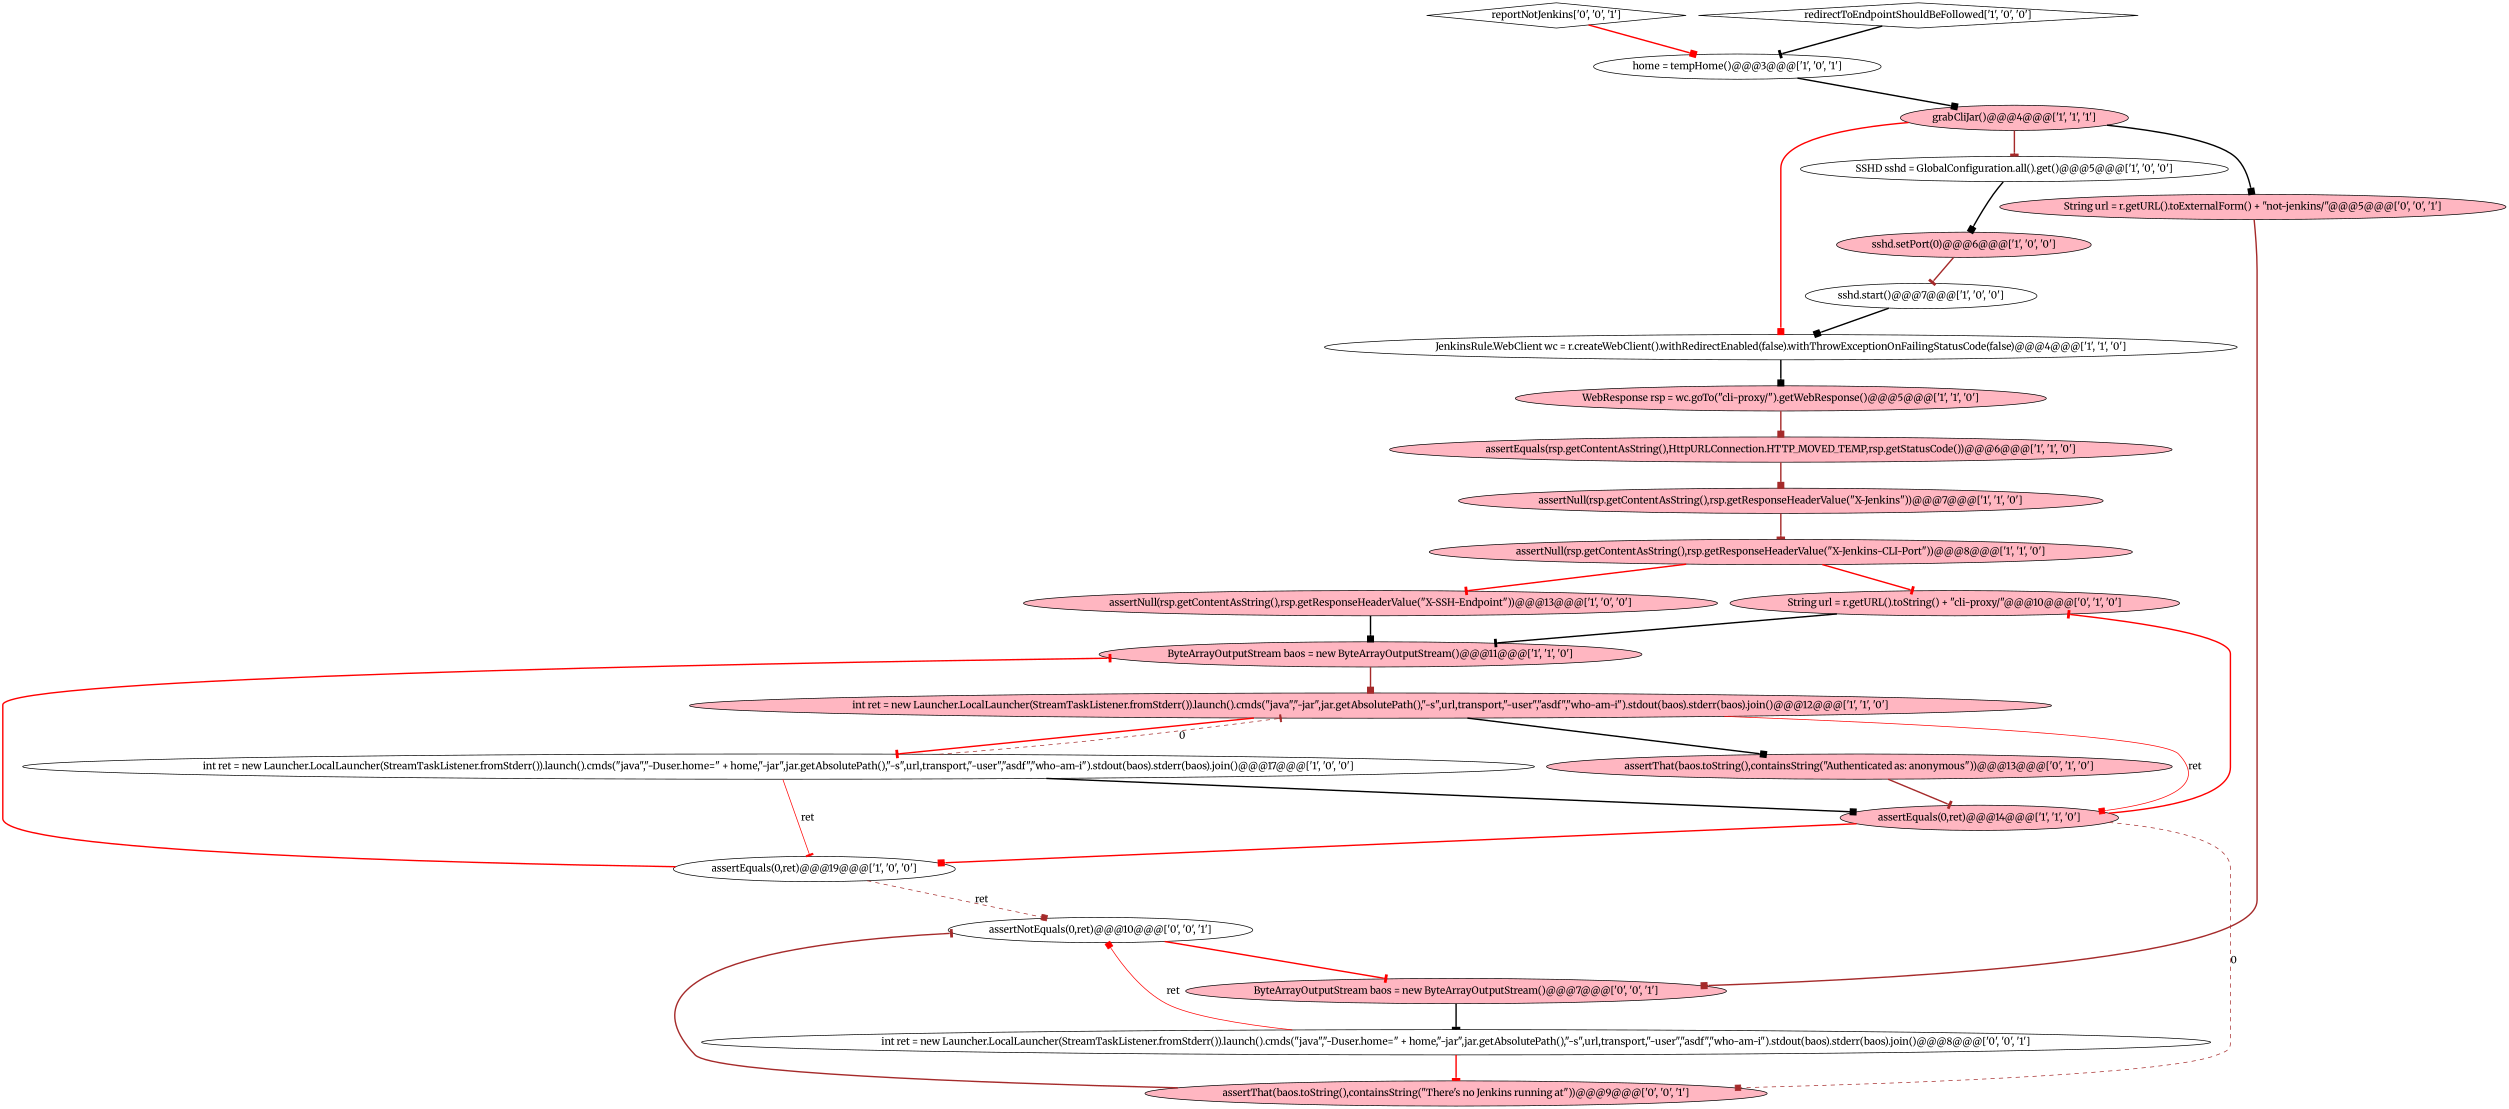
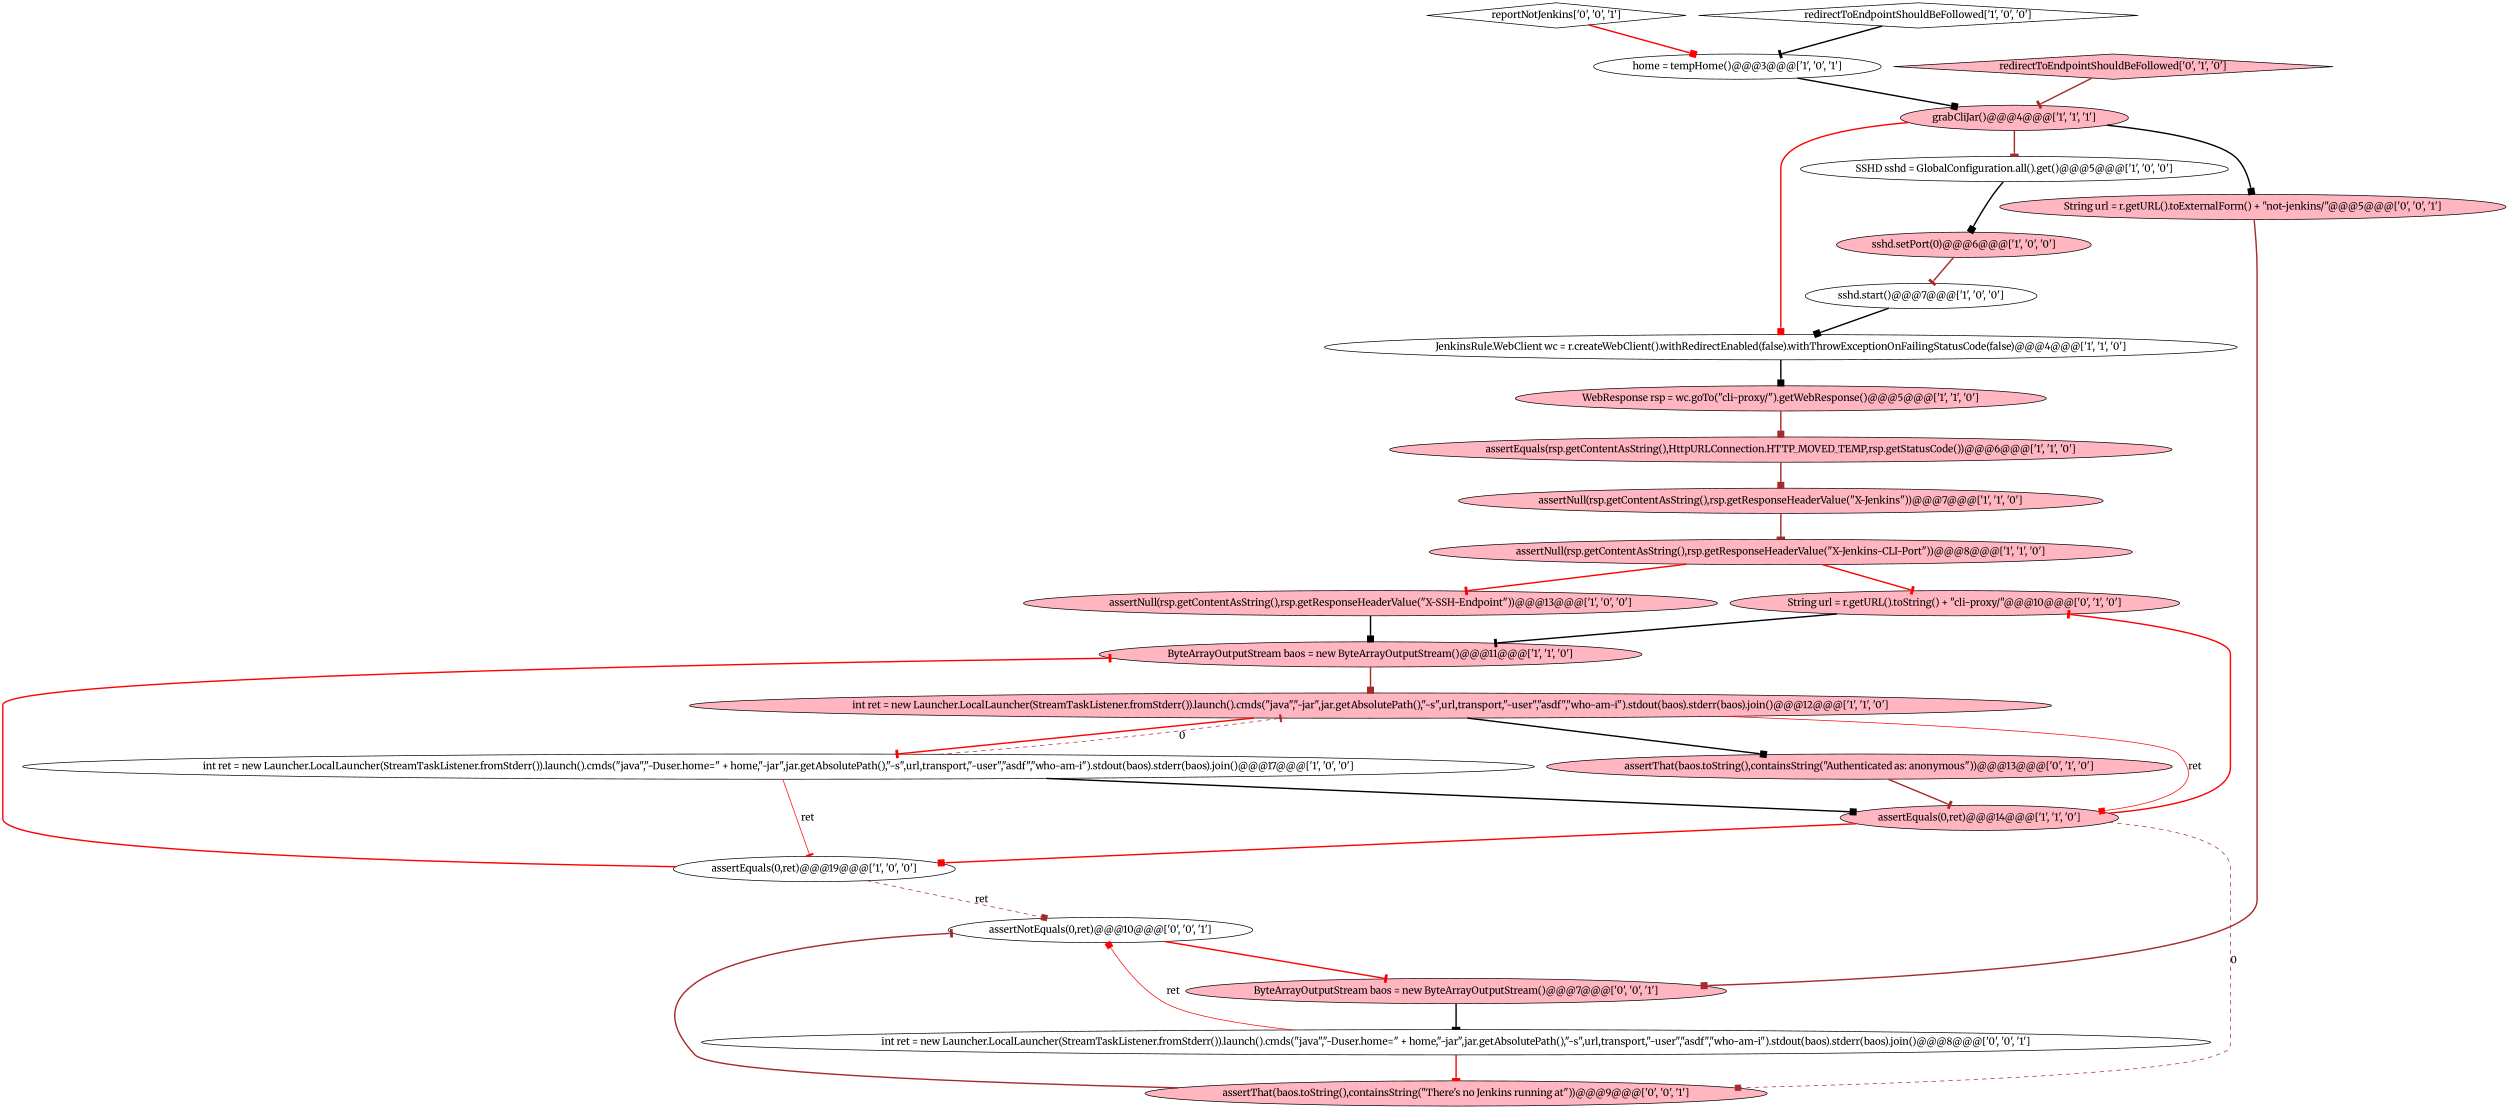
none -> (2113, 67)
